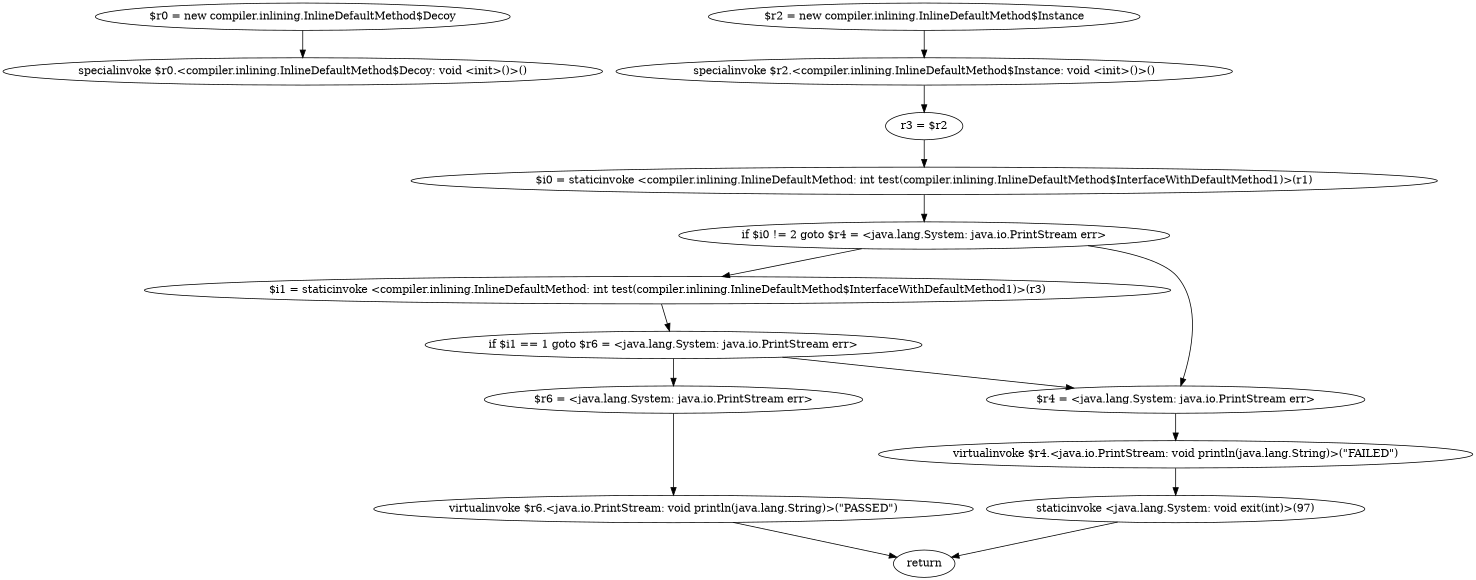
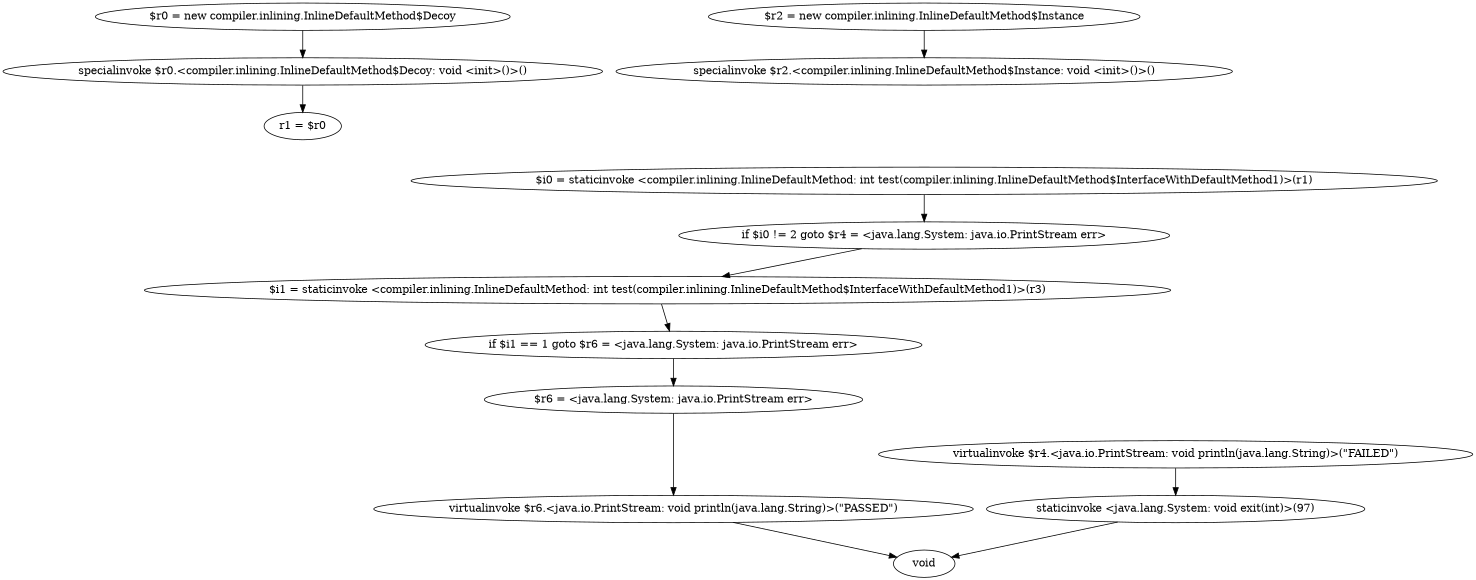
none -> (303, 126)
(924, 126) -> none
(1176, 400) -> none
(924, 564) -> (924, 564)
